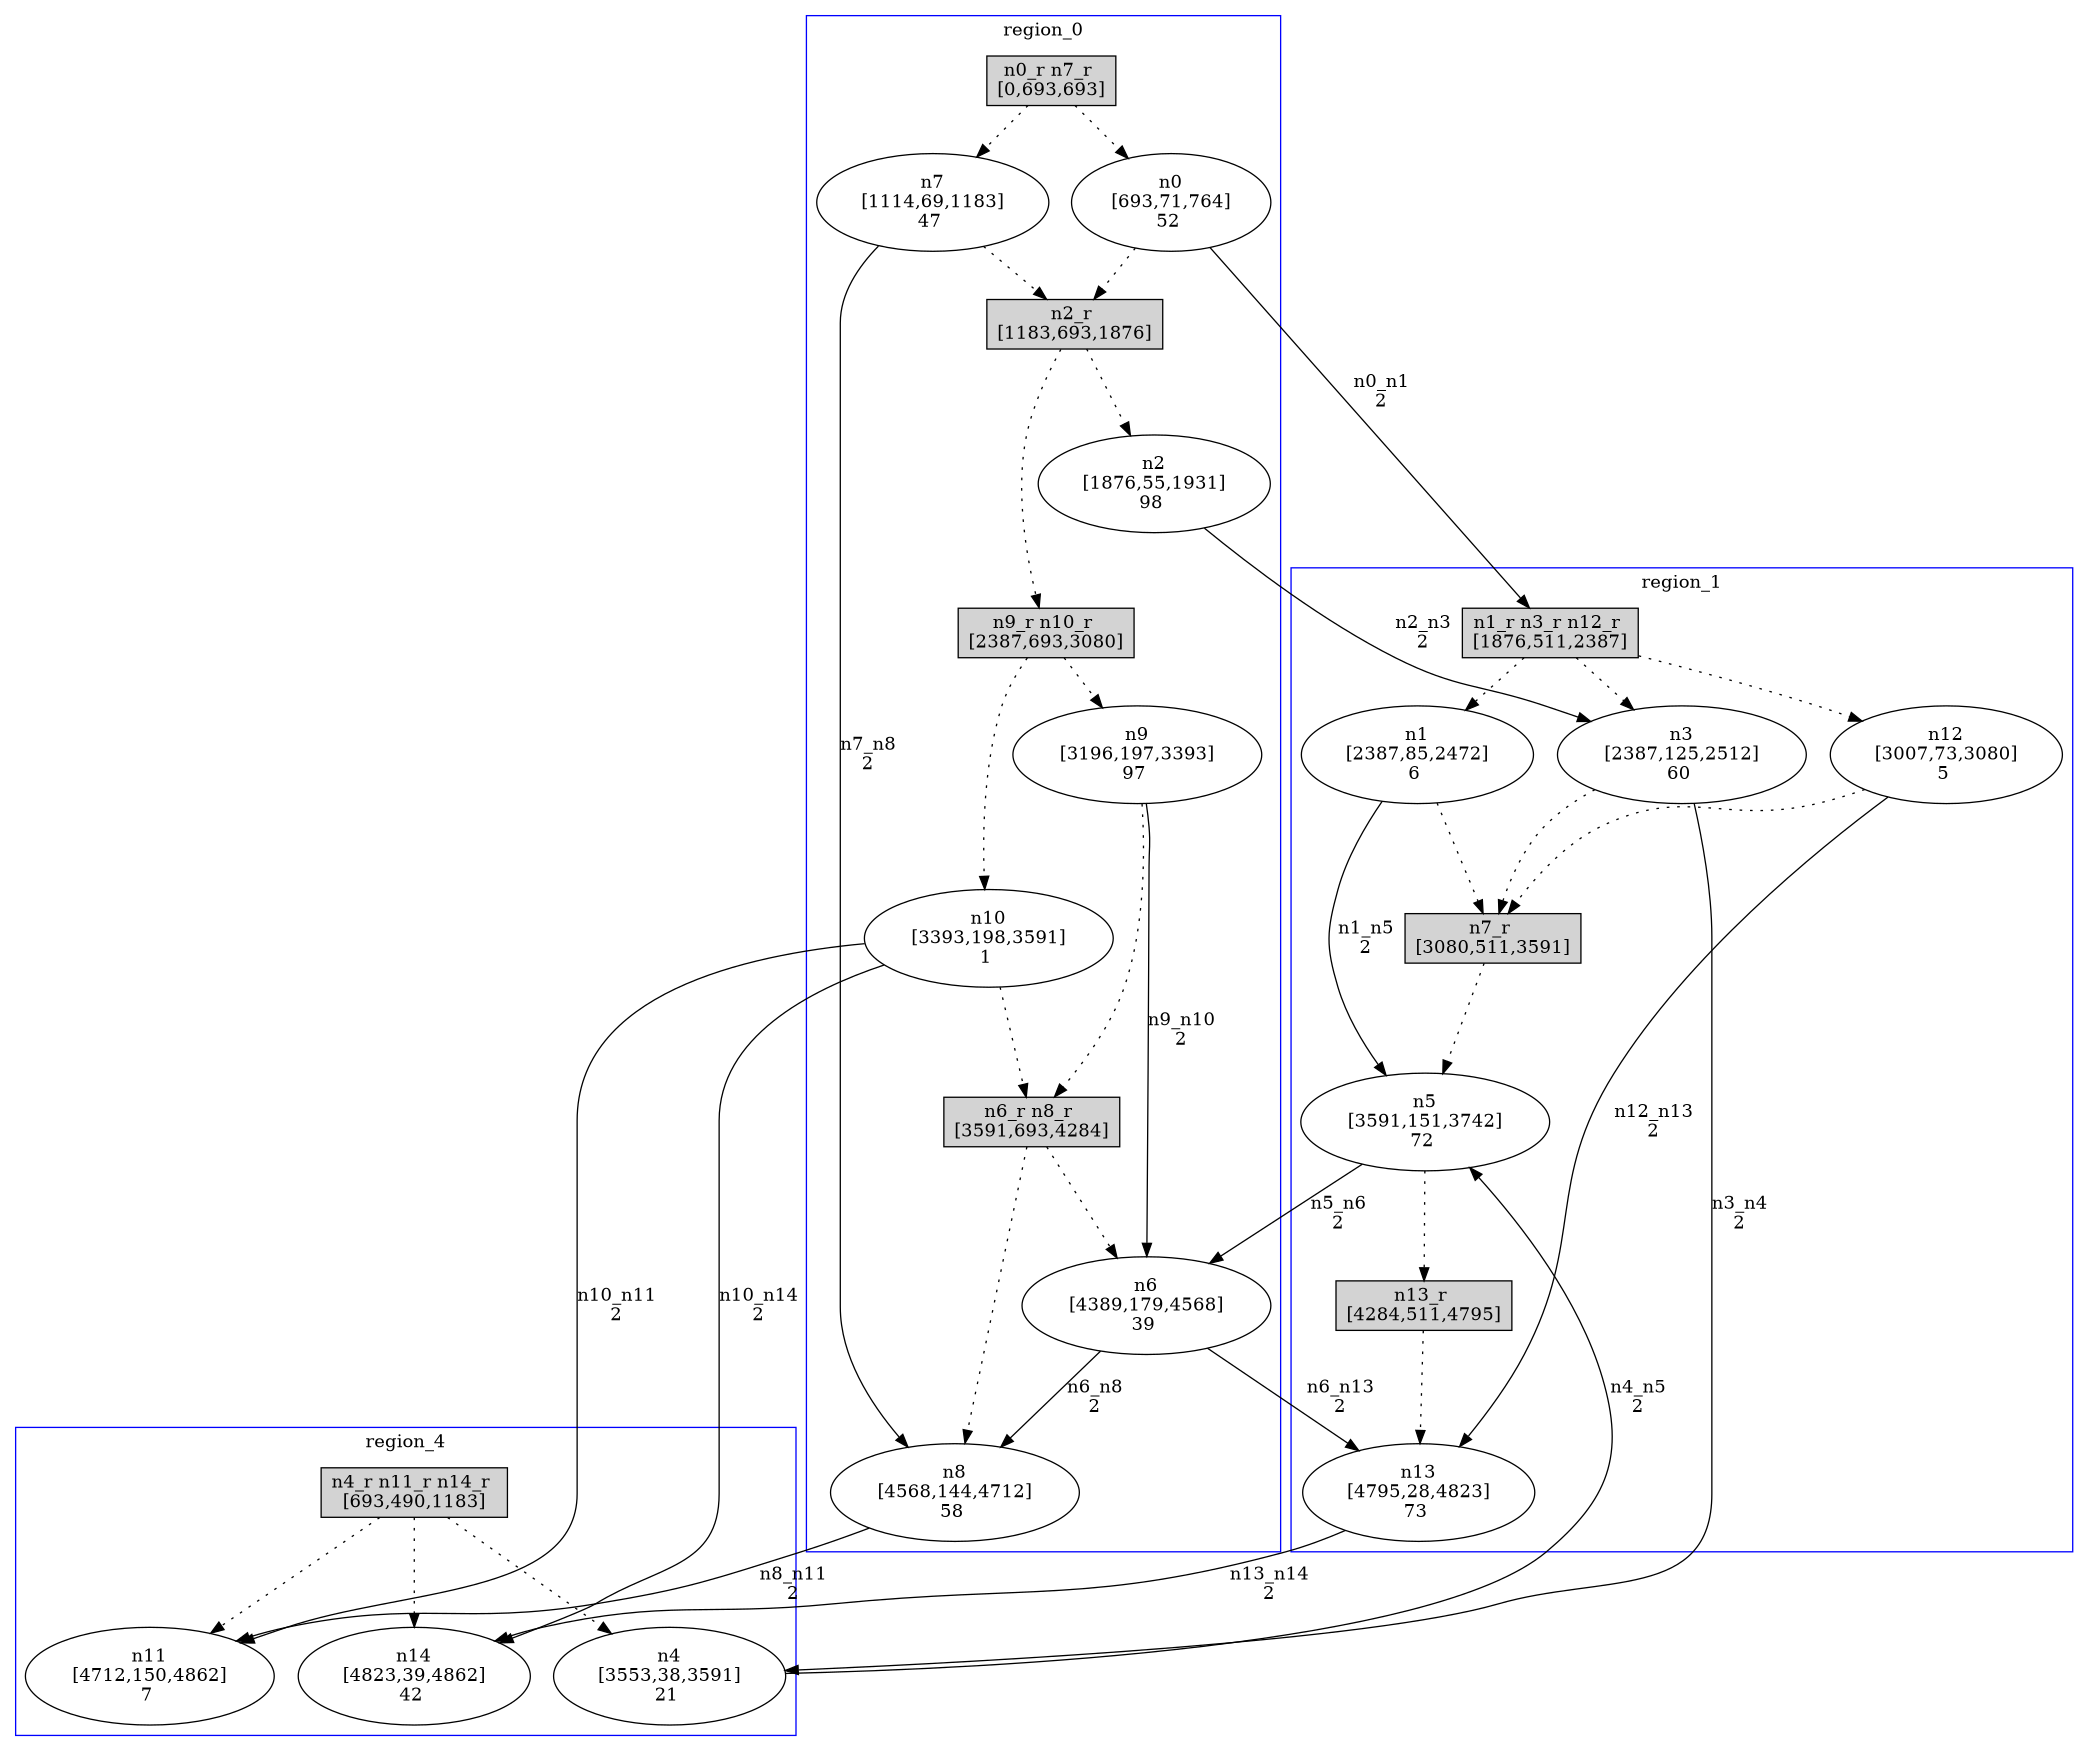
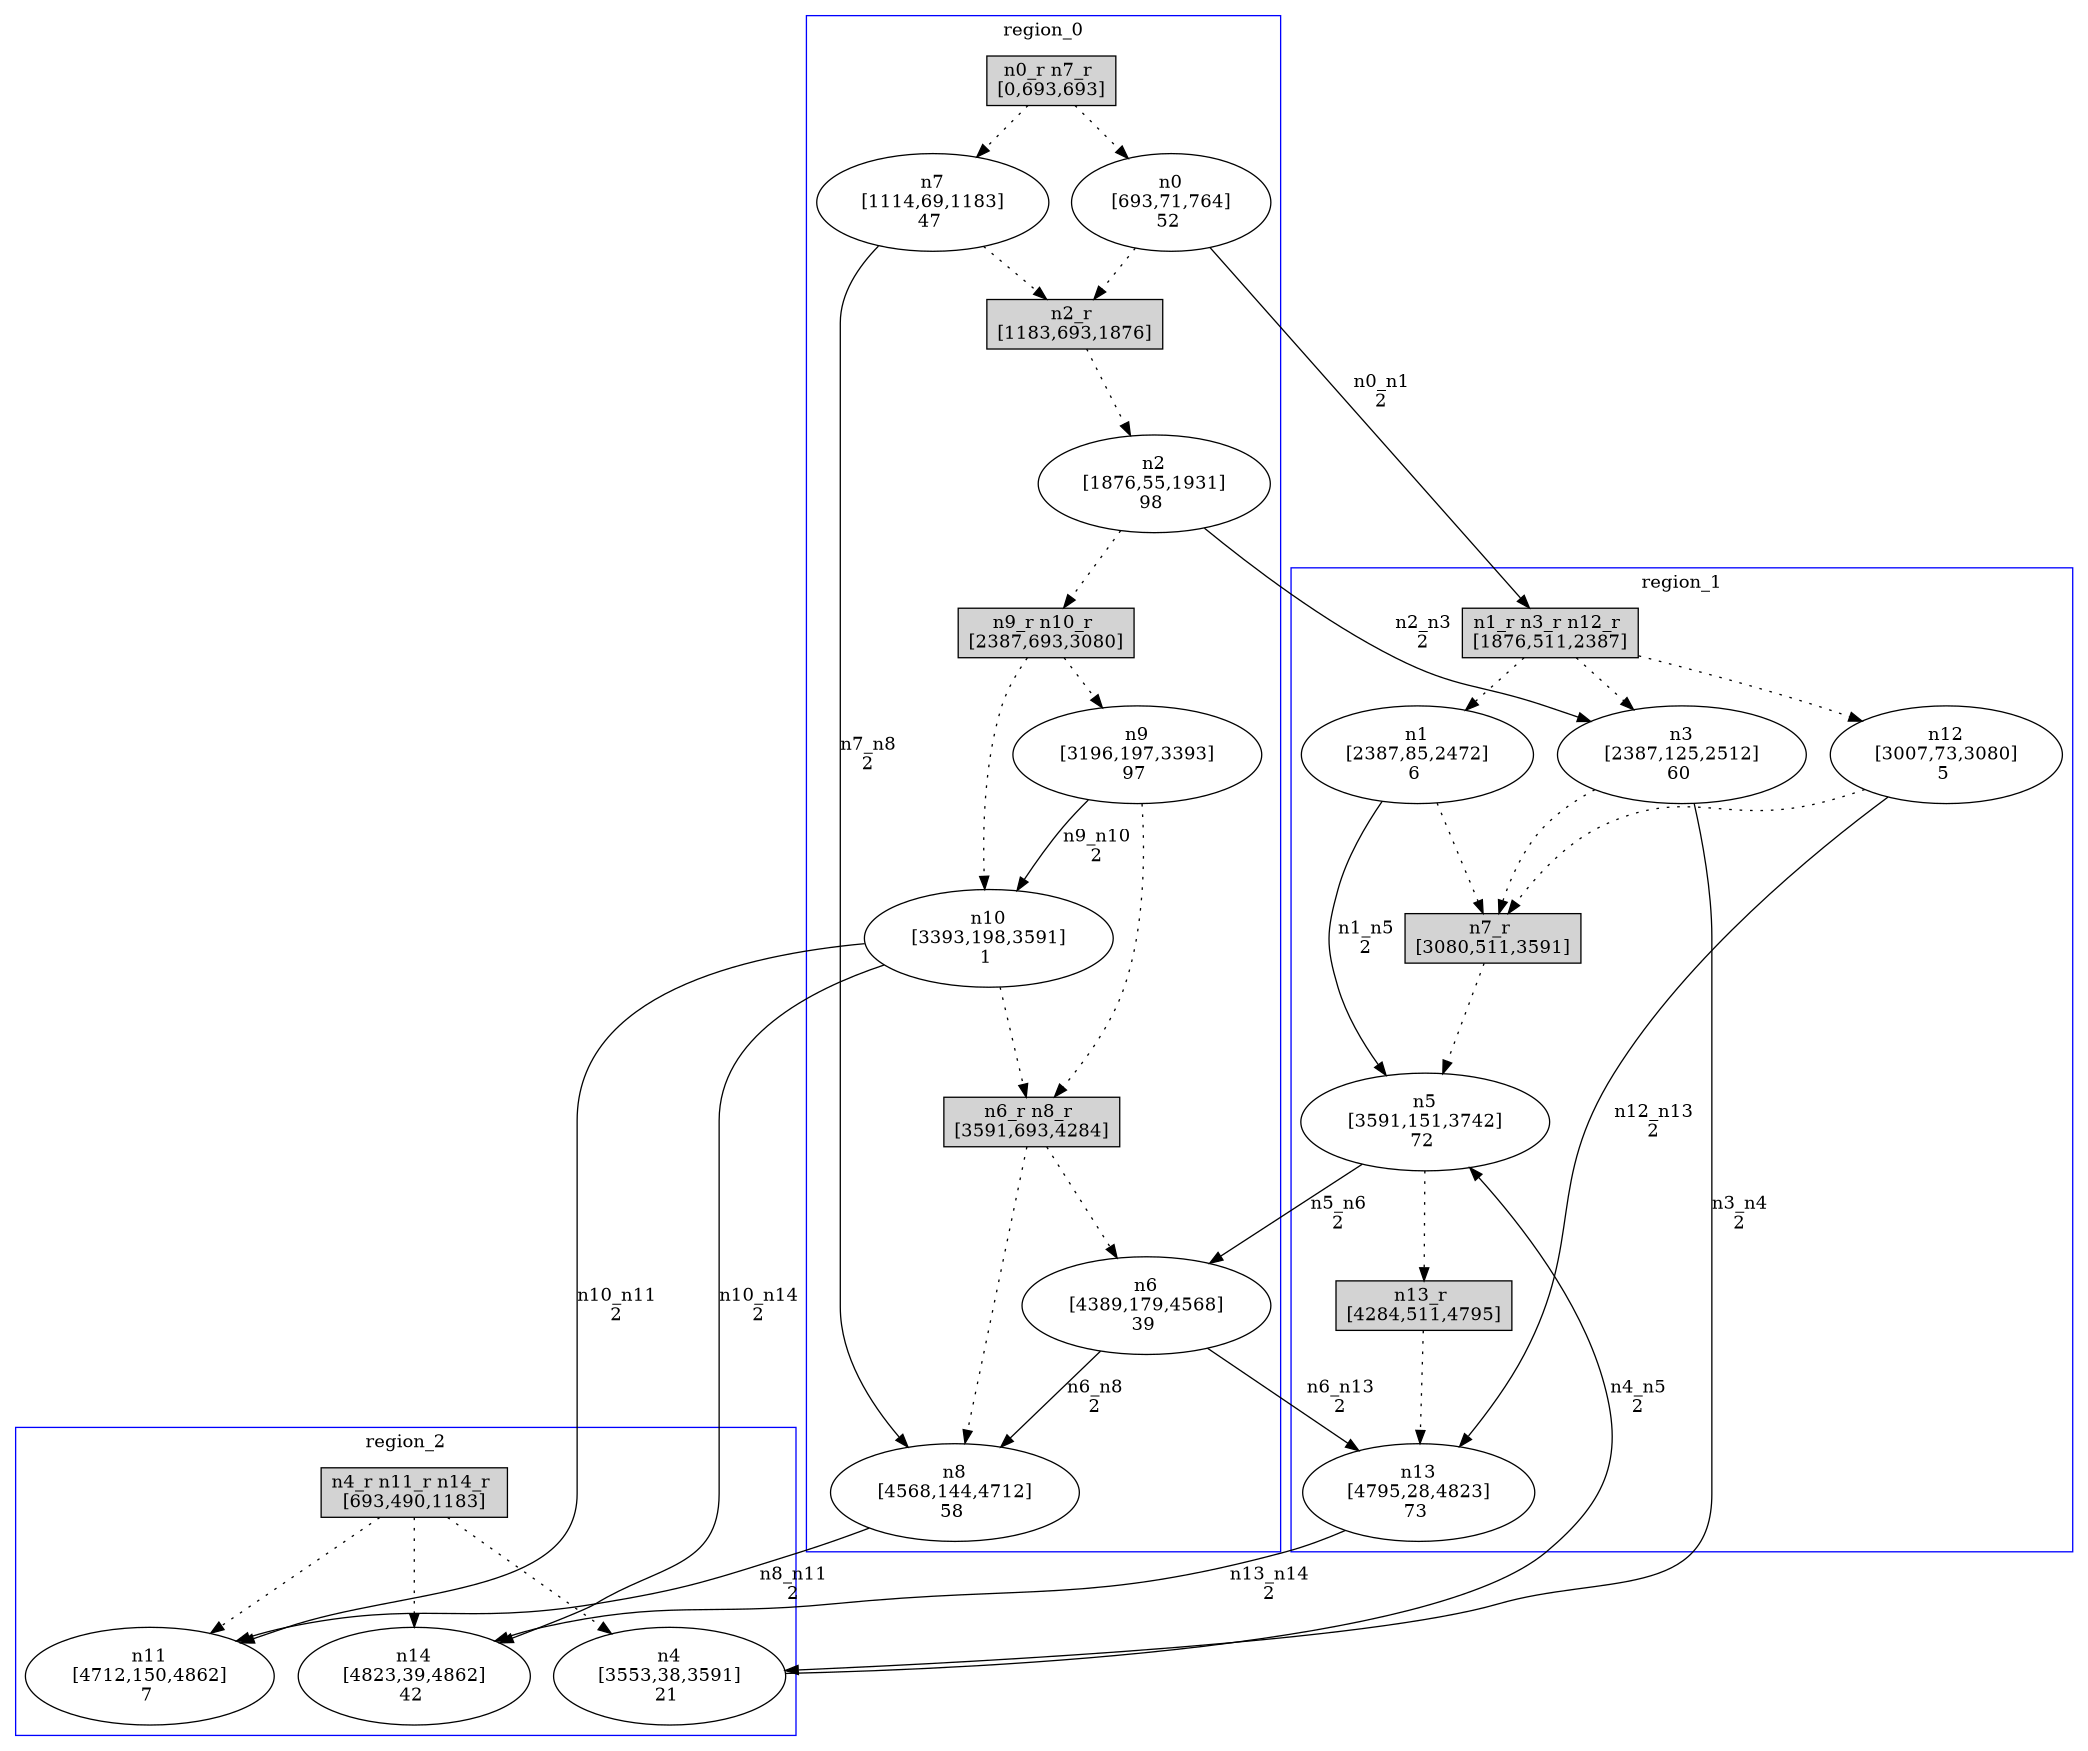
(1022, 469) -> (1096, 564)
(1148, 1023) -> (1054, 838)
(406, 1442) -> (406, 1442)
